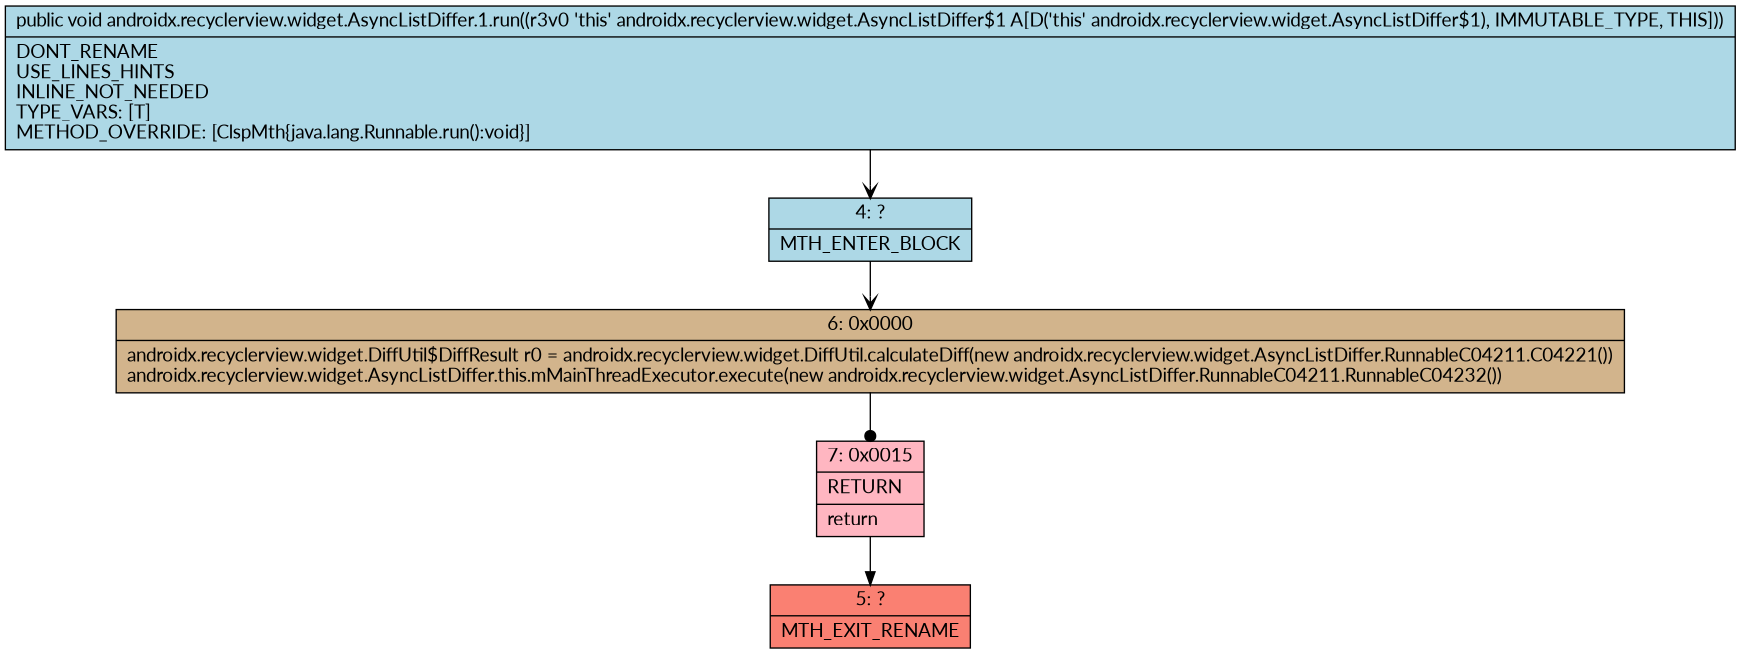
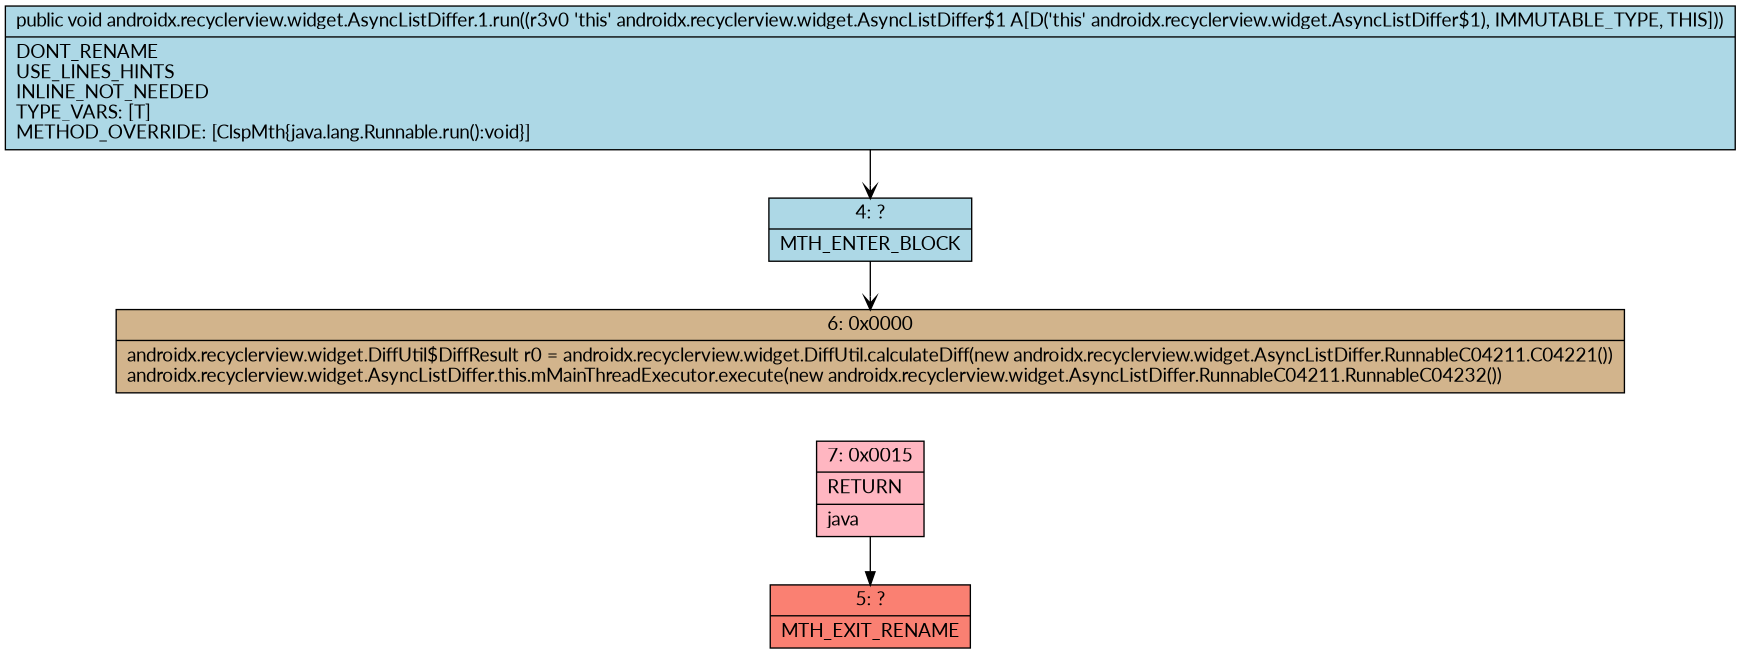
(870, 411) -> none
(853, 520) -> (843, 520)
